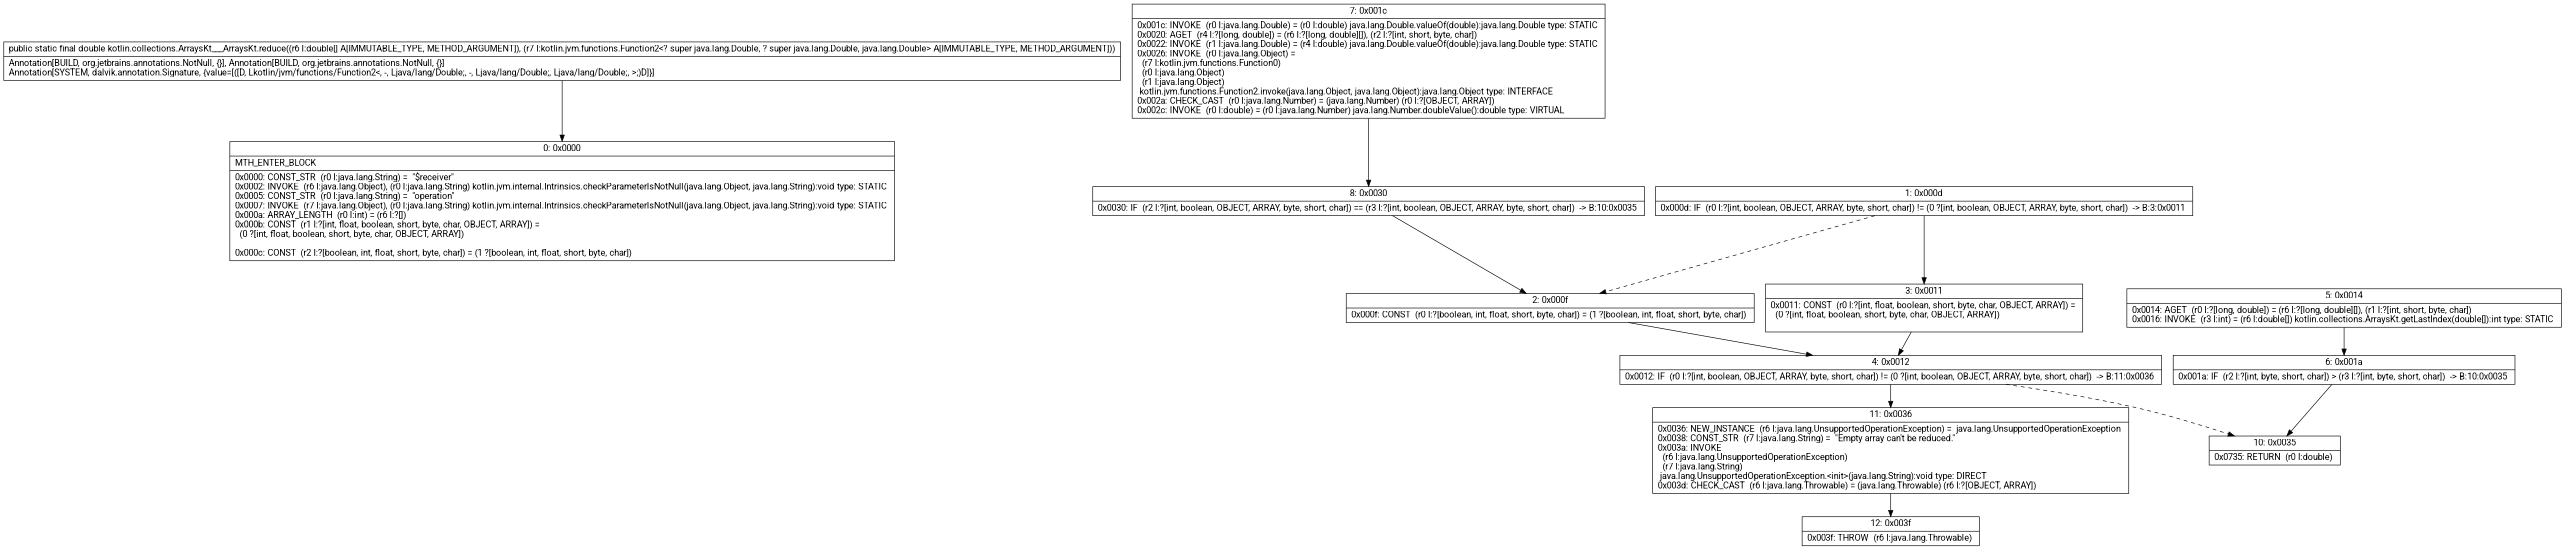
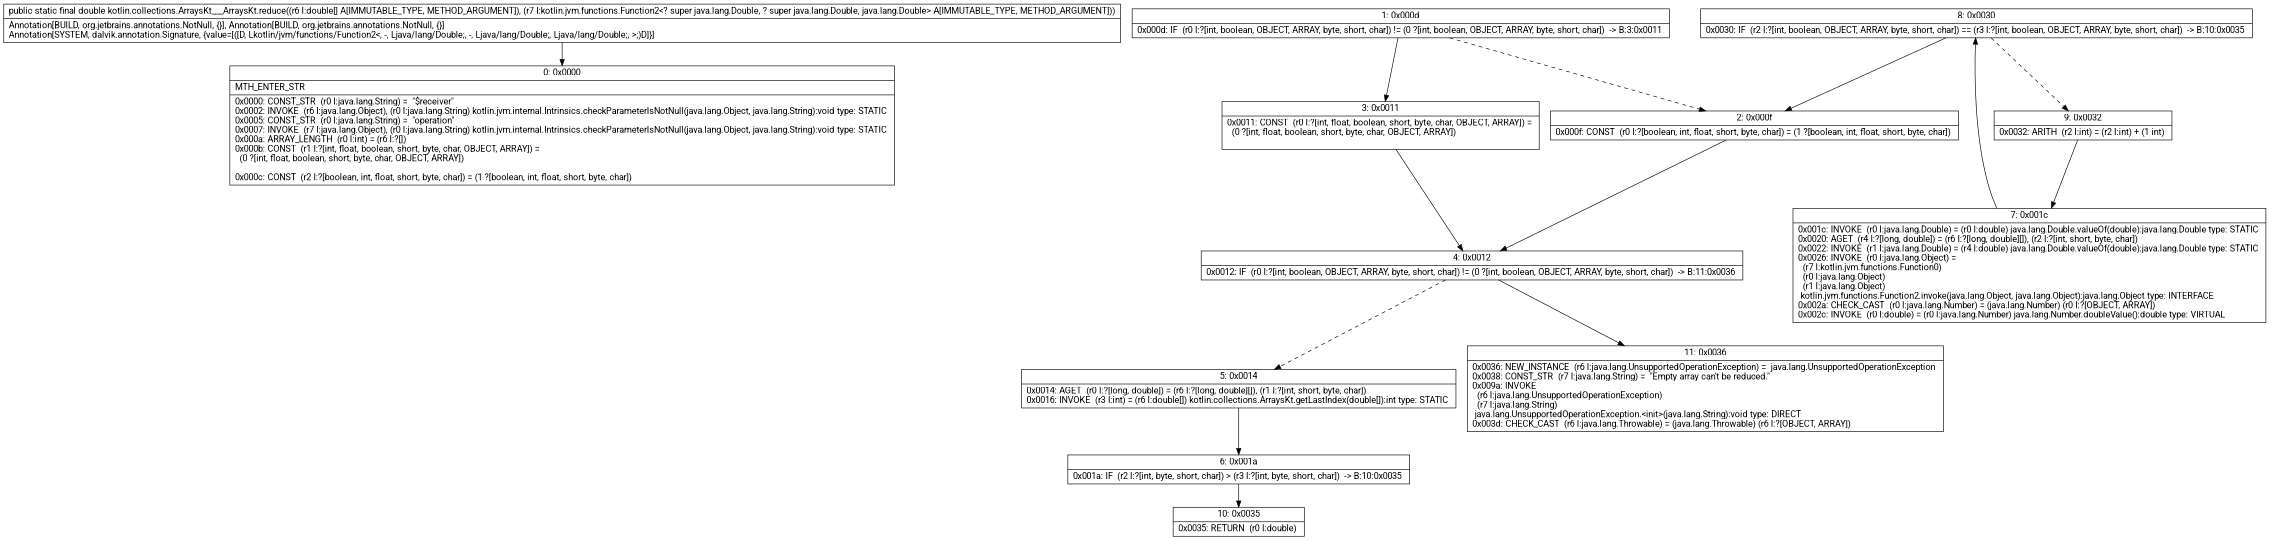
none -> (2083, 125)
(276, 163) -> (270, 87)
(2118, 404) -> (1363, 323)
(1692, 448) -> (1507, 386)
(2275, 457) -> (1239, 529)
(1891, 531) -> none
